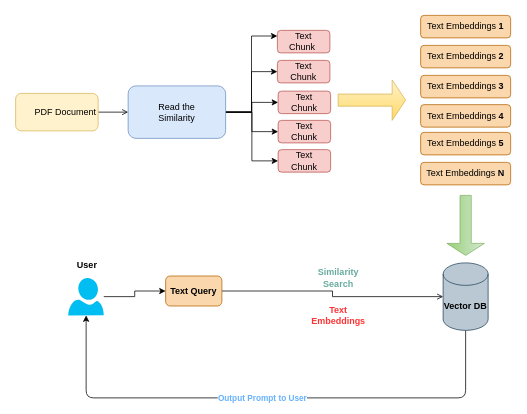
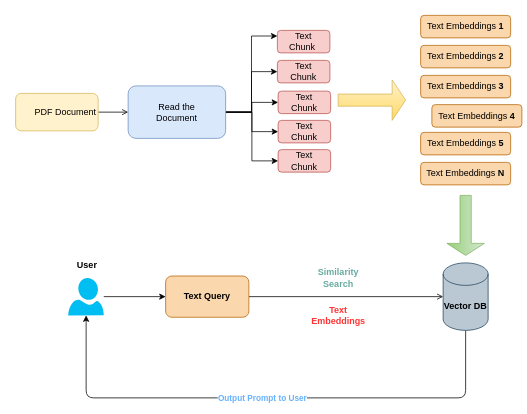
(177, 112) -> (177, 112)
(465, 116) -> (477, 116)
(194, 291) -> (207, 297)
